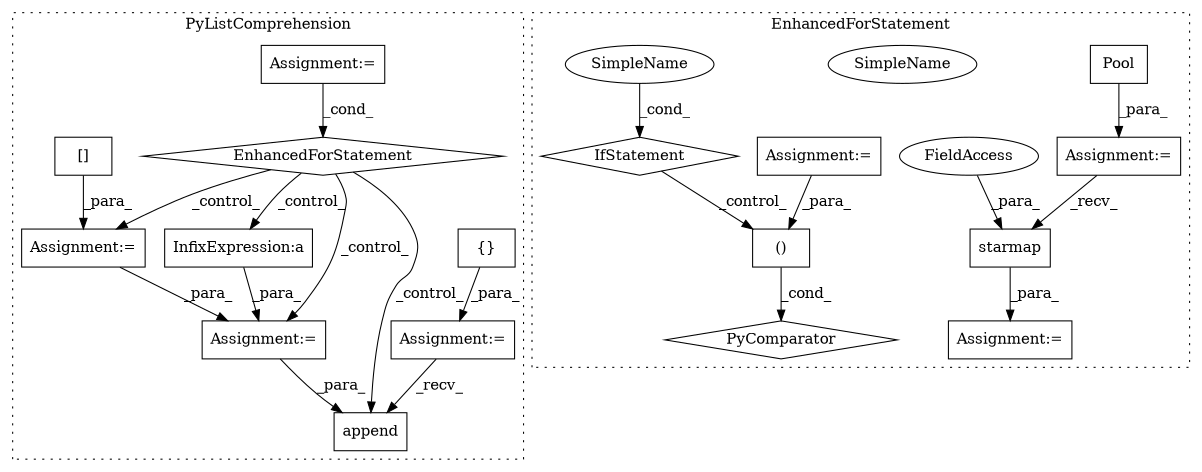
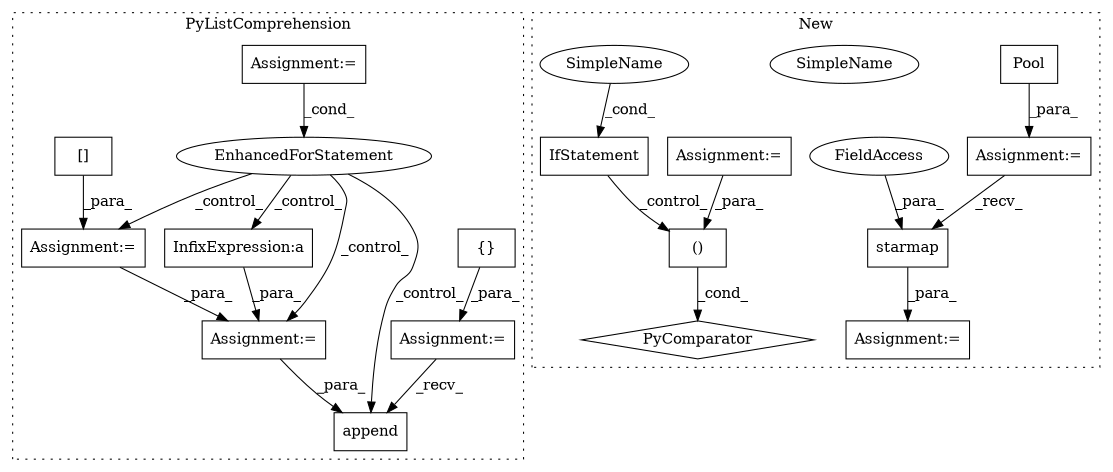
(861, 25) -> (816, 25)
(323, 156) -> (304, 156)
(640, 156) -> (594, 156)
